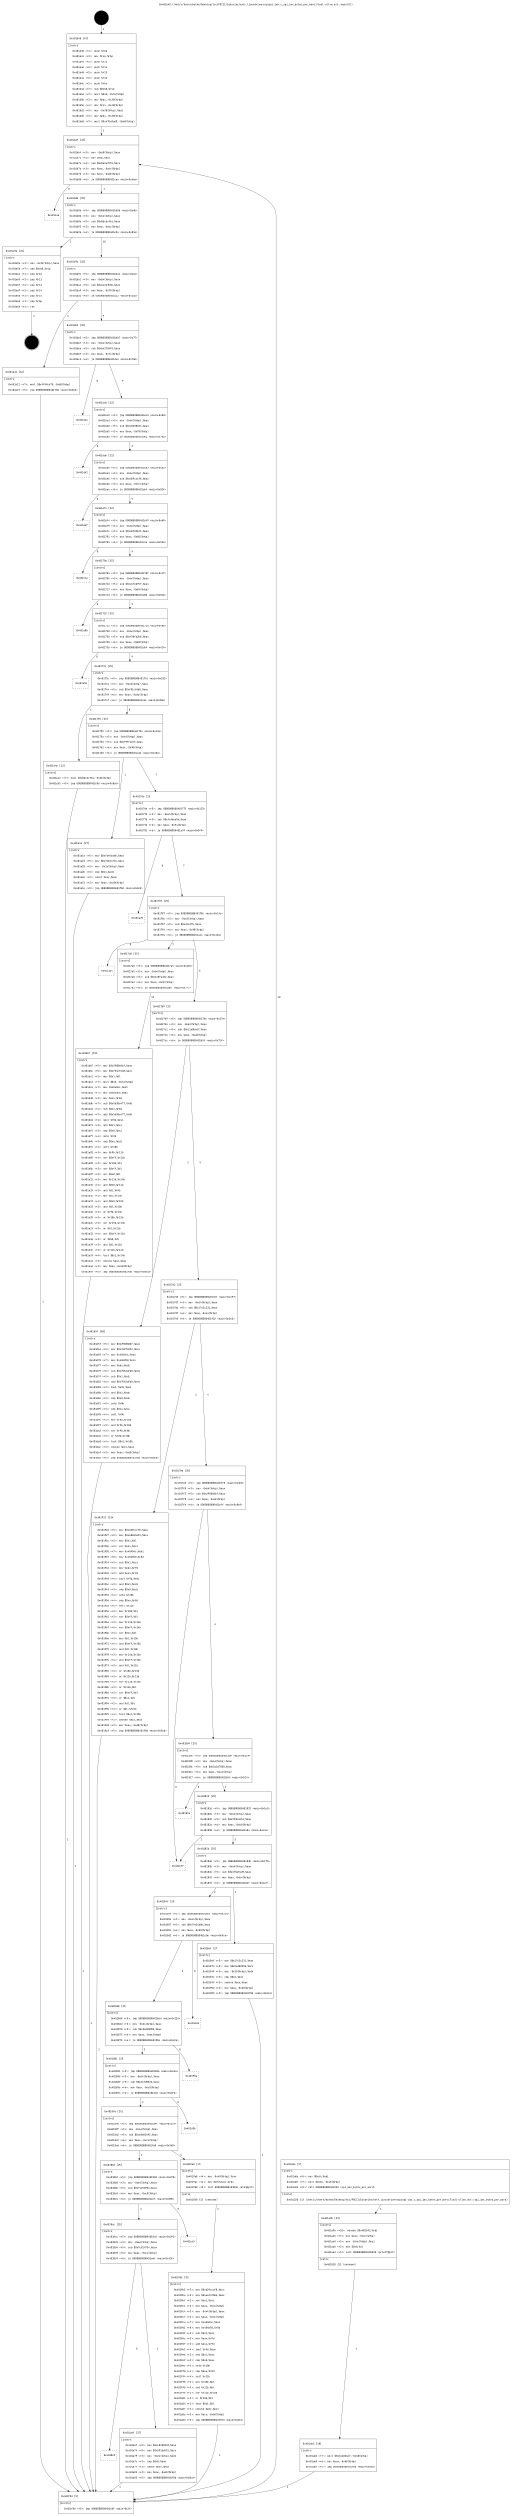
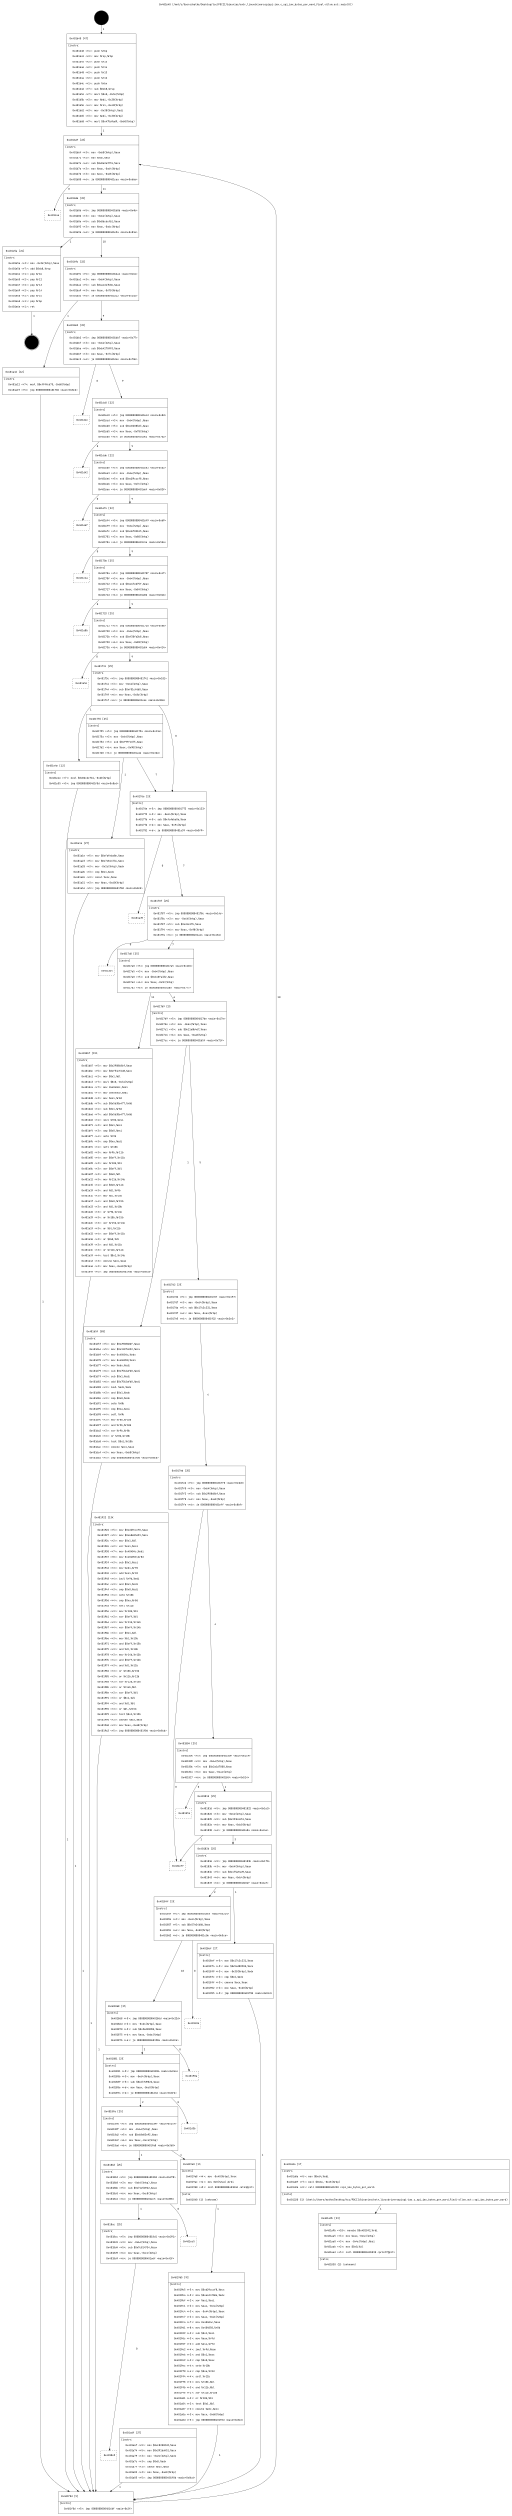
(104, 189) -> (104, 189)
(127, 709) -> (173, 746)
(197, 970) -> (172, 997)
(174, 1418) -> none
(182, 1971) -> (182, 1971)
(148, 2345) -> none
(338, 2456) -> none
